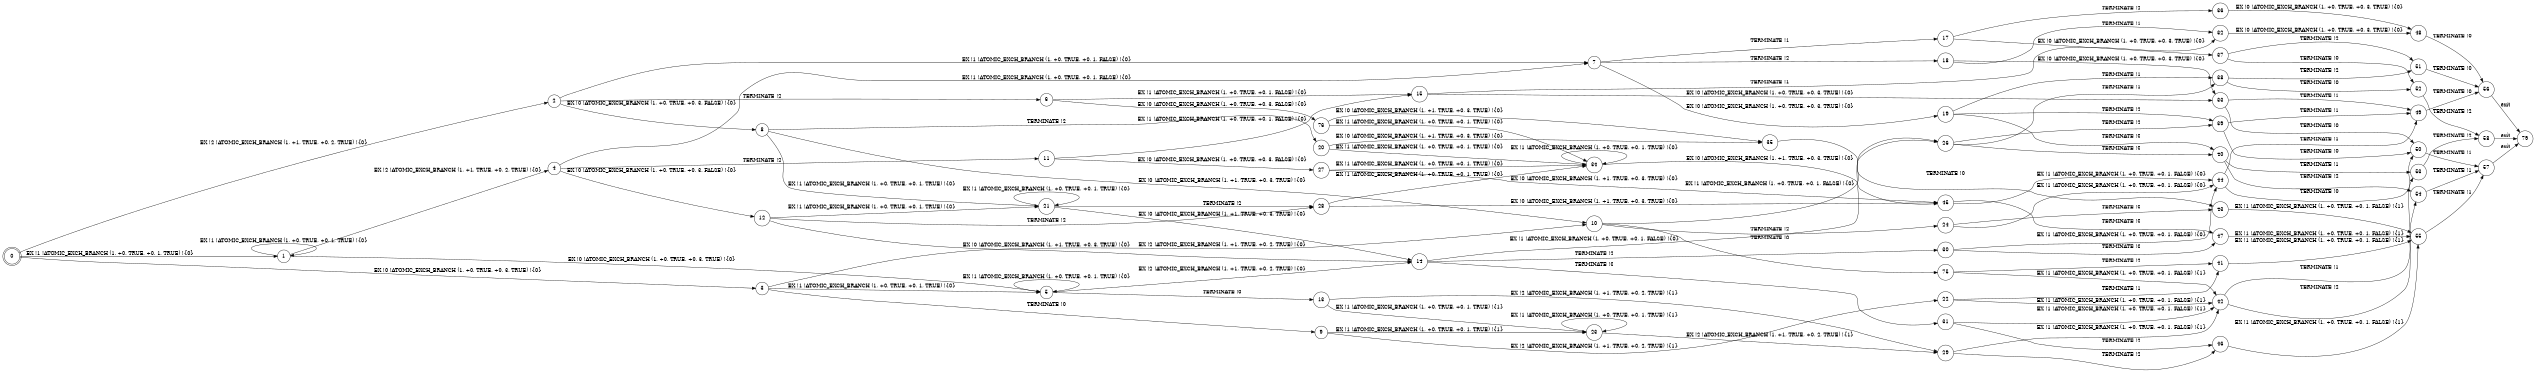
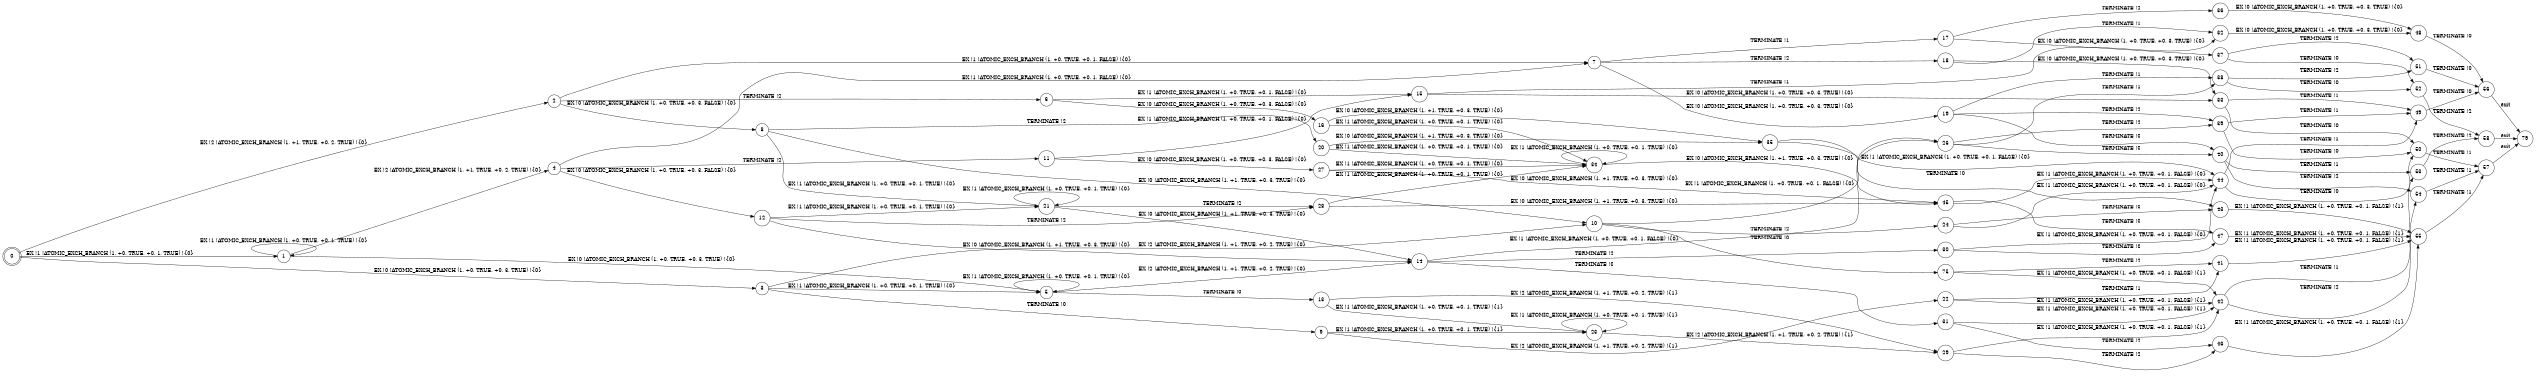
(1321, 126) -> (1321, 126)
none -> (1993, 168)
